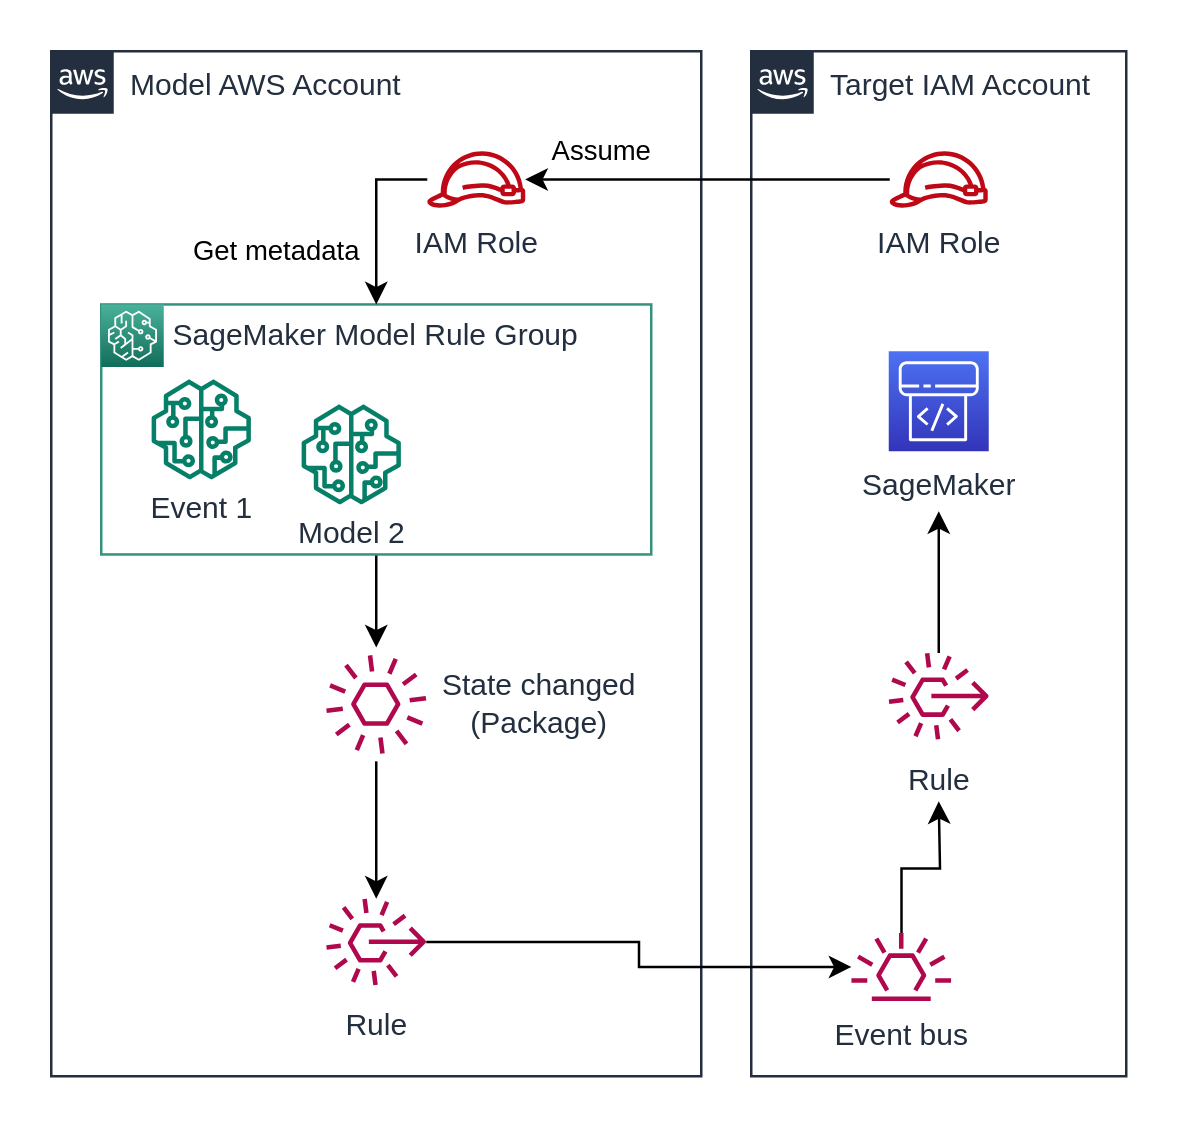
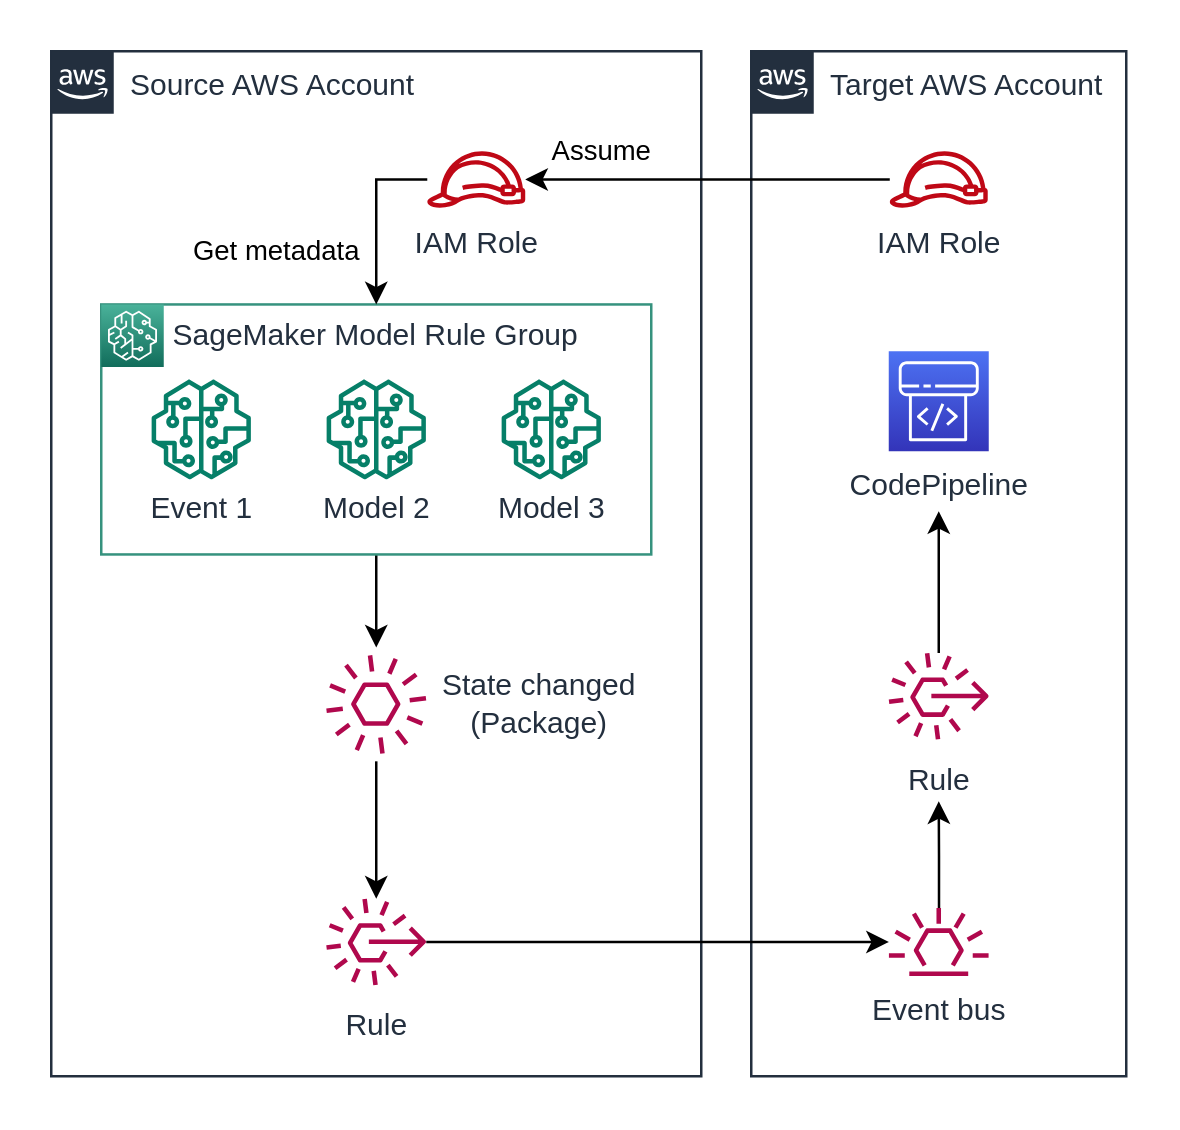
(262, 87) -> (275, 87)
(975, 87) -> (975, 87)
none -> (551, 429)
(351, 454) -> (376, 429)
(940, 487) -> (940, 487)
(901, 967) -> (939, 942)
